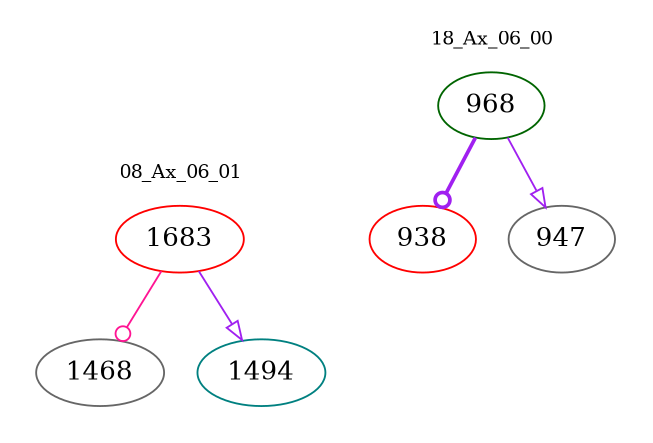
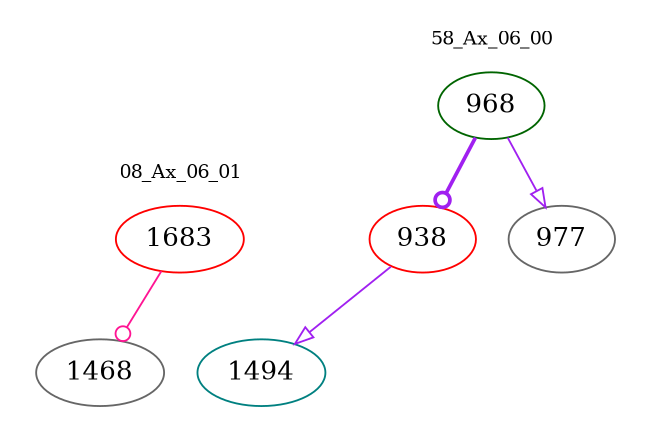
(492, 40) -> (492, 40)
(562, 239) -> (562, 239)
(215, 298) -> (350, 299)
